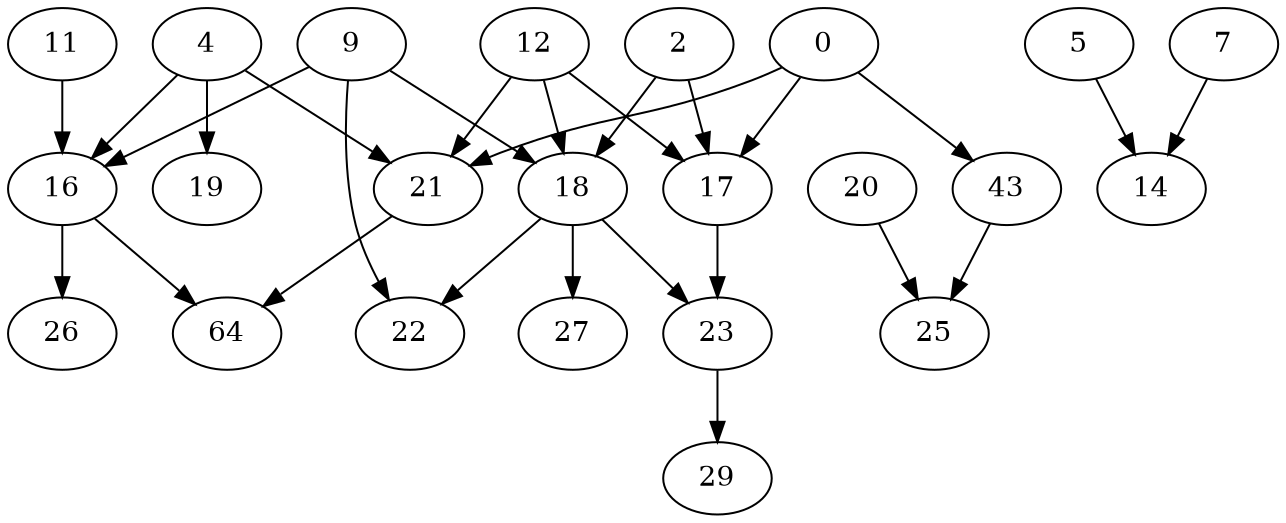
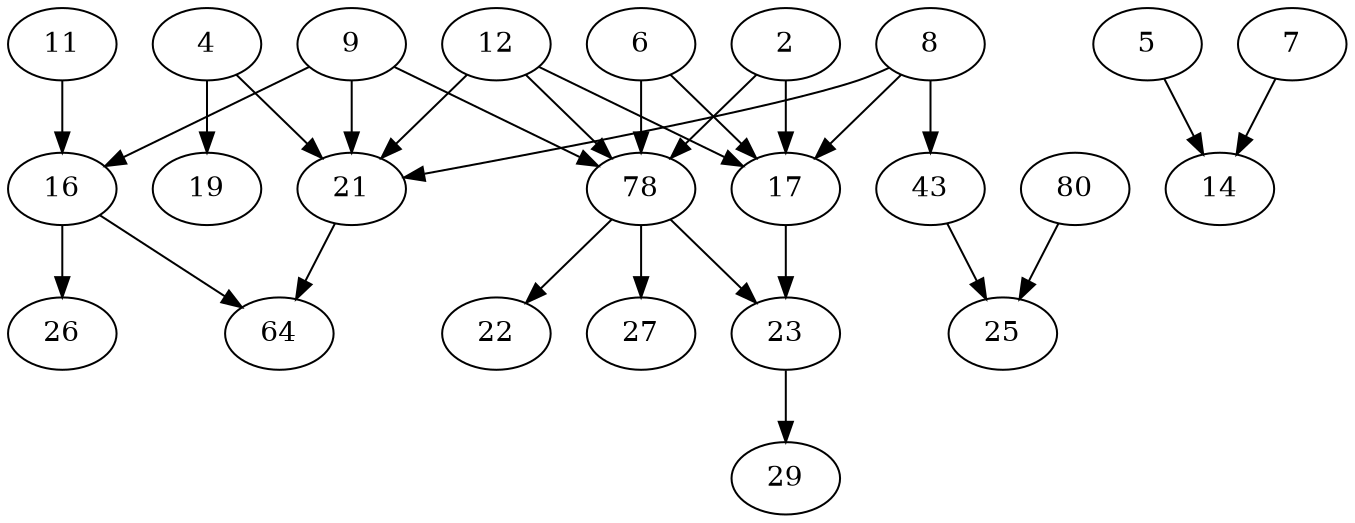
none -> (641, 44)
(824, 44) -> (931, 44)
(142, 109) -> none
(349, 184) -> (352, 107)
(573, 189) -> (641, 189)
(862, 189) -> (1075, 189)
